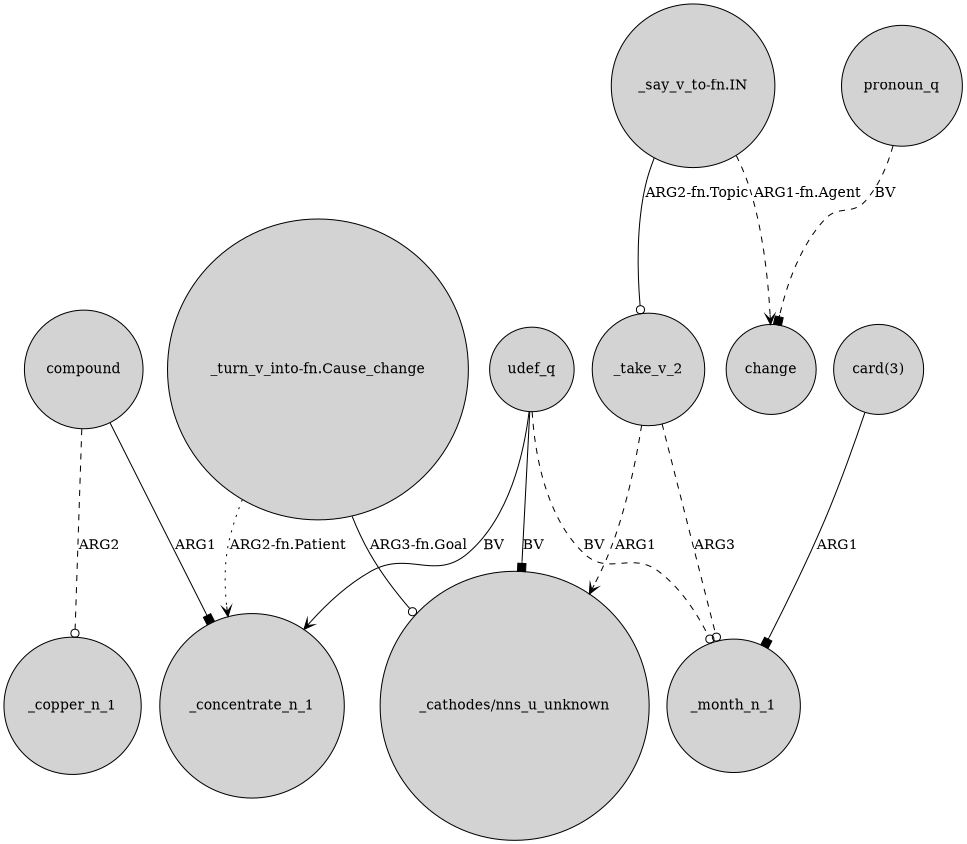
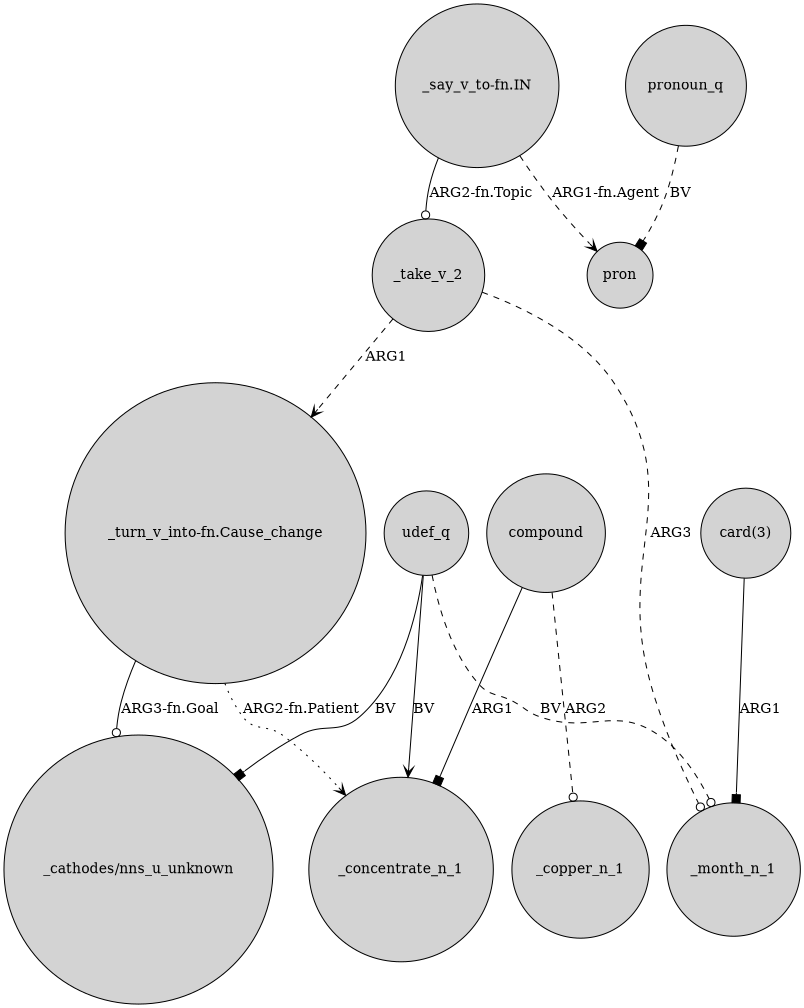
(771, 369) -> (620, 275)
(624, 507) -> (355, 364)
